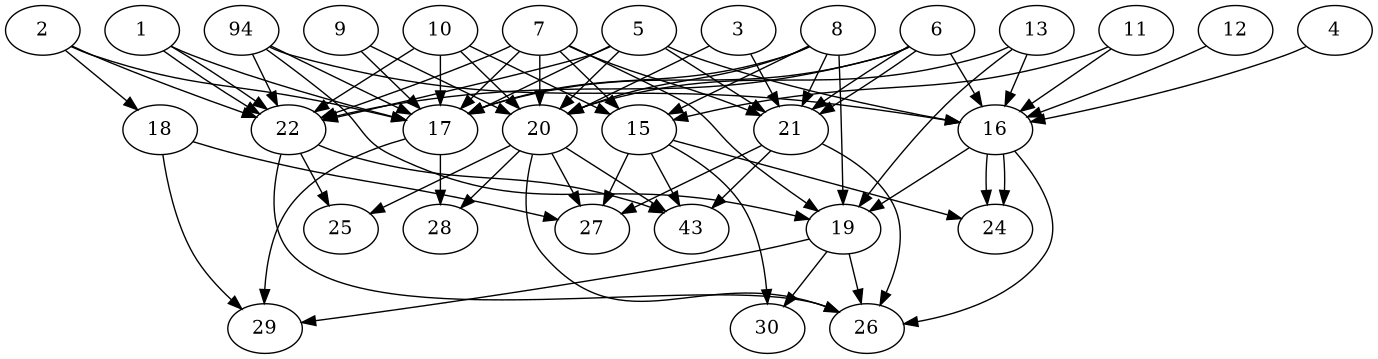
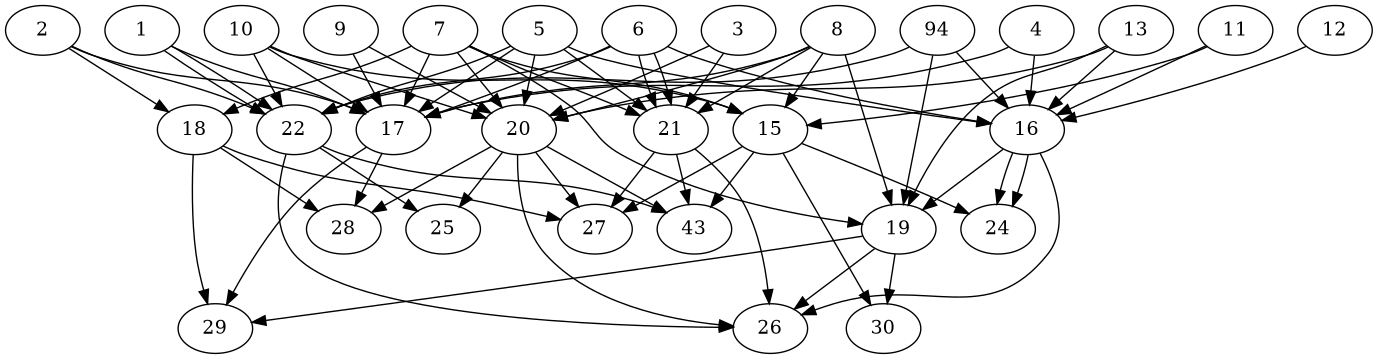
(450, 71) -> (329, 77)
(335, 77) -> (869, 79)
none -> (264, 176)
